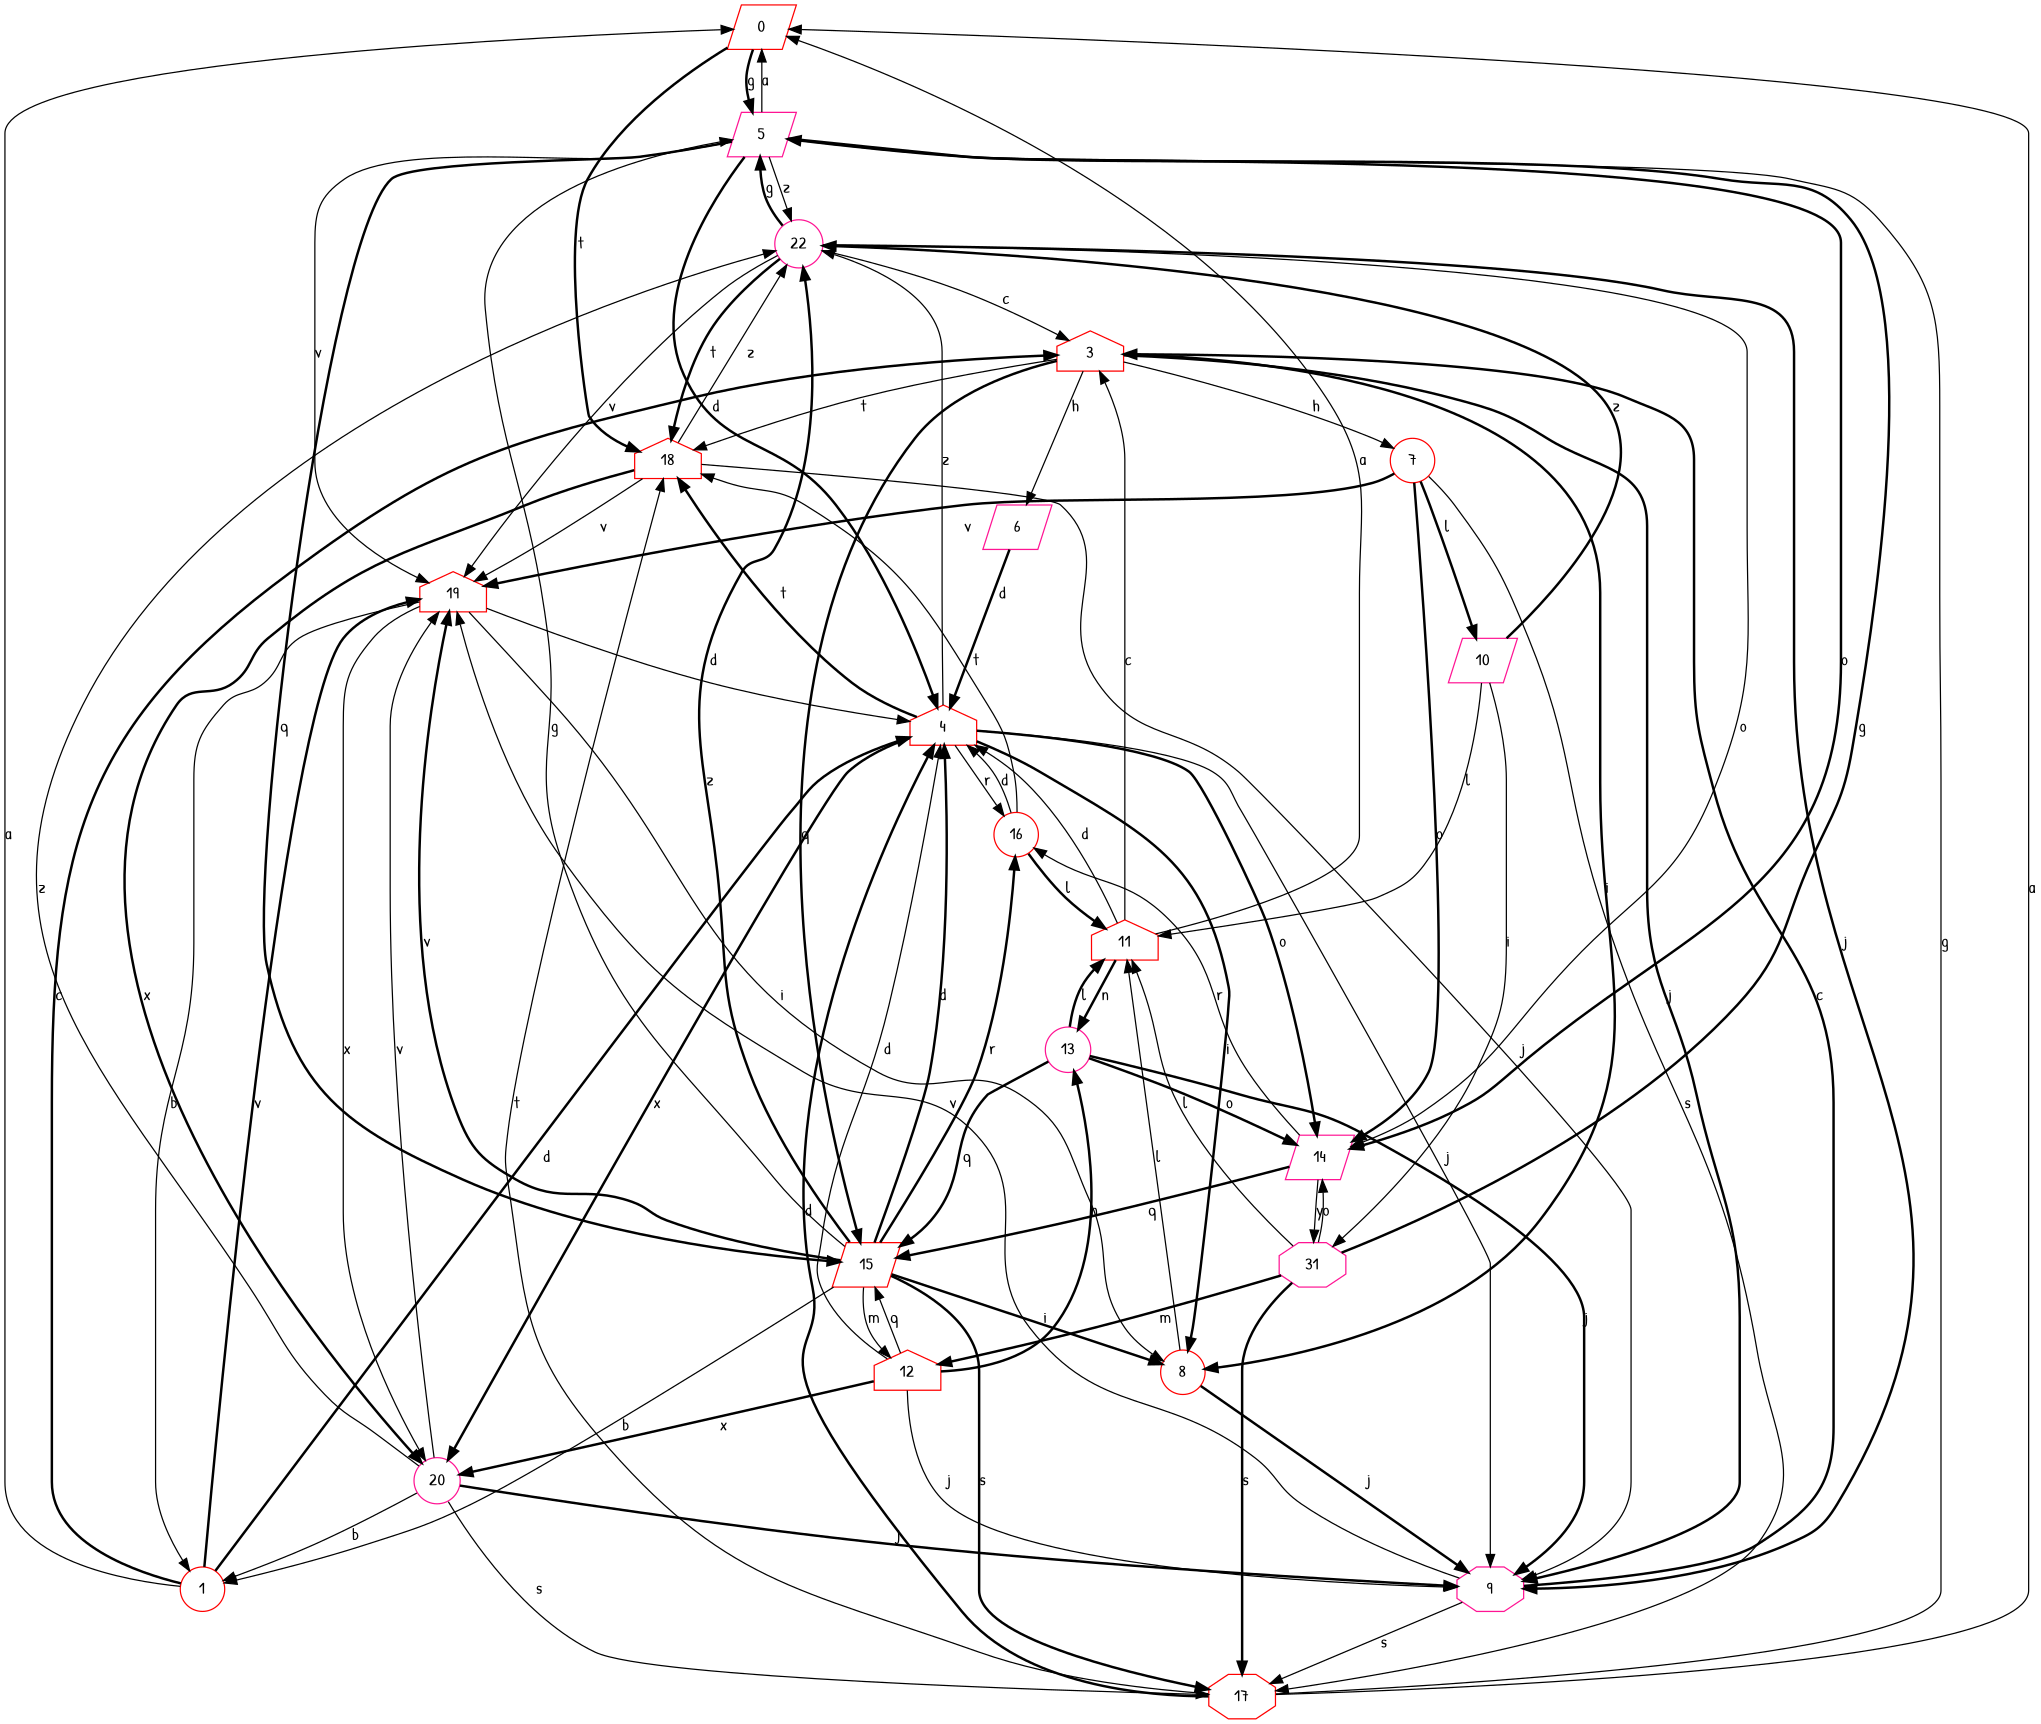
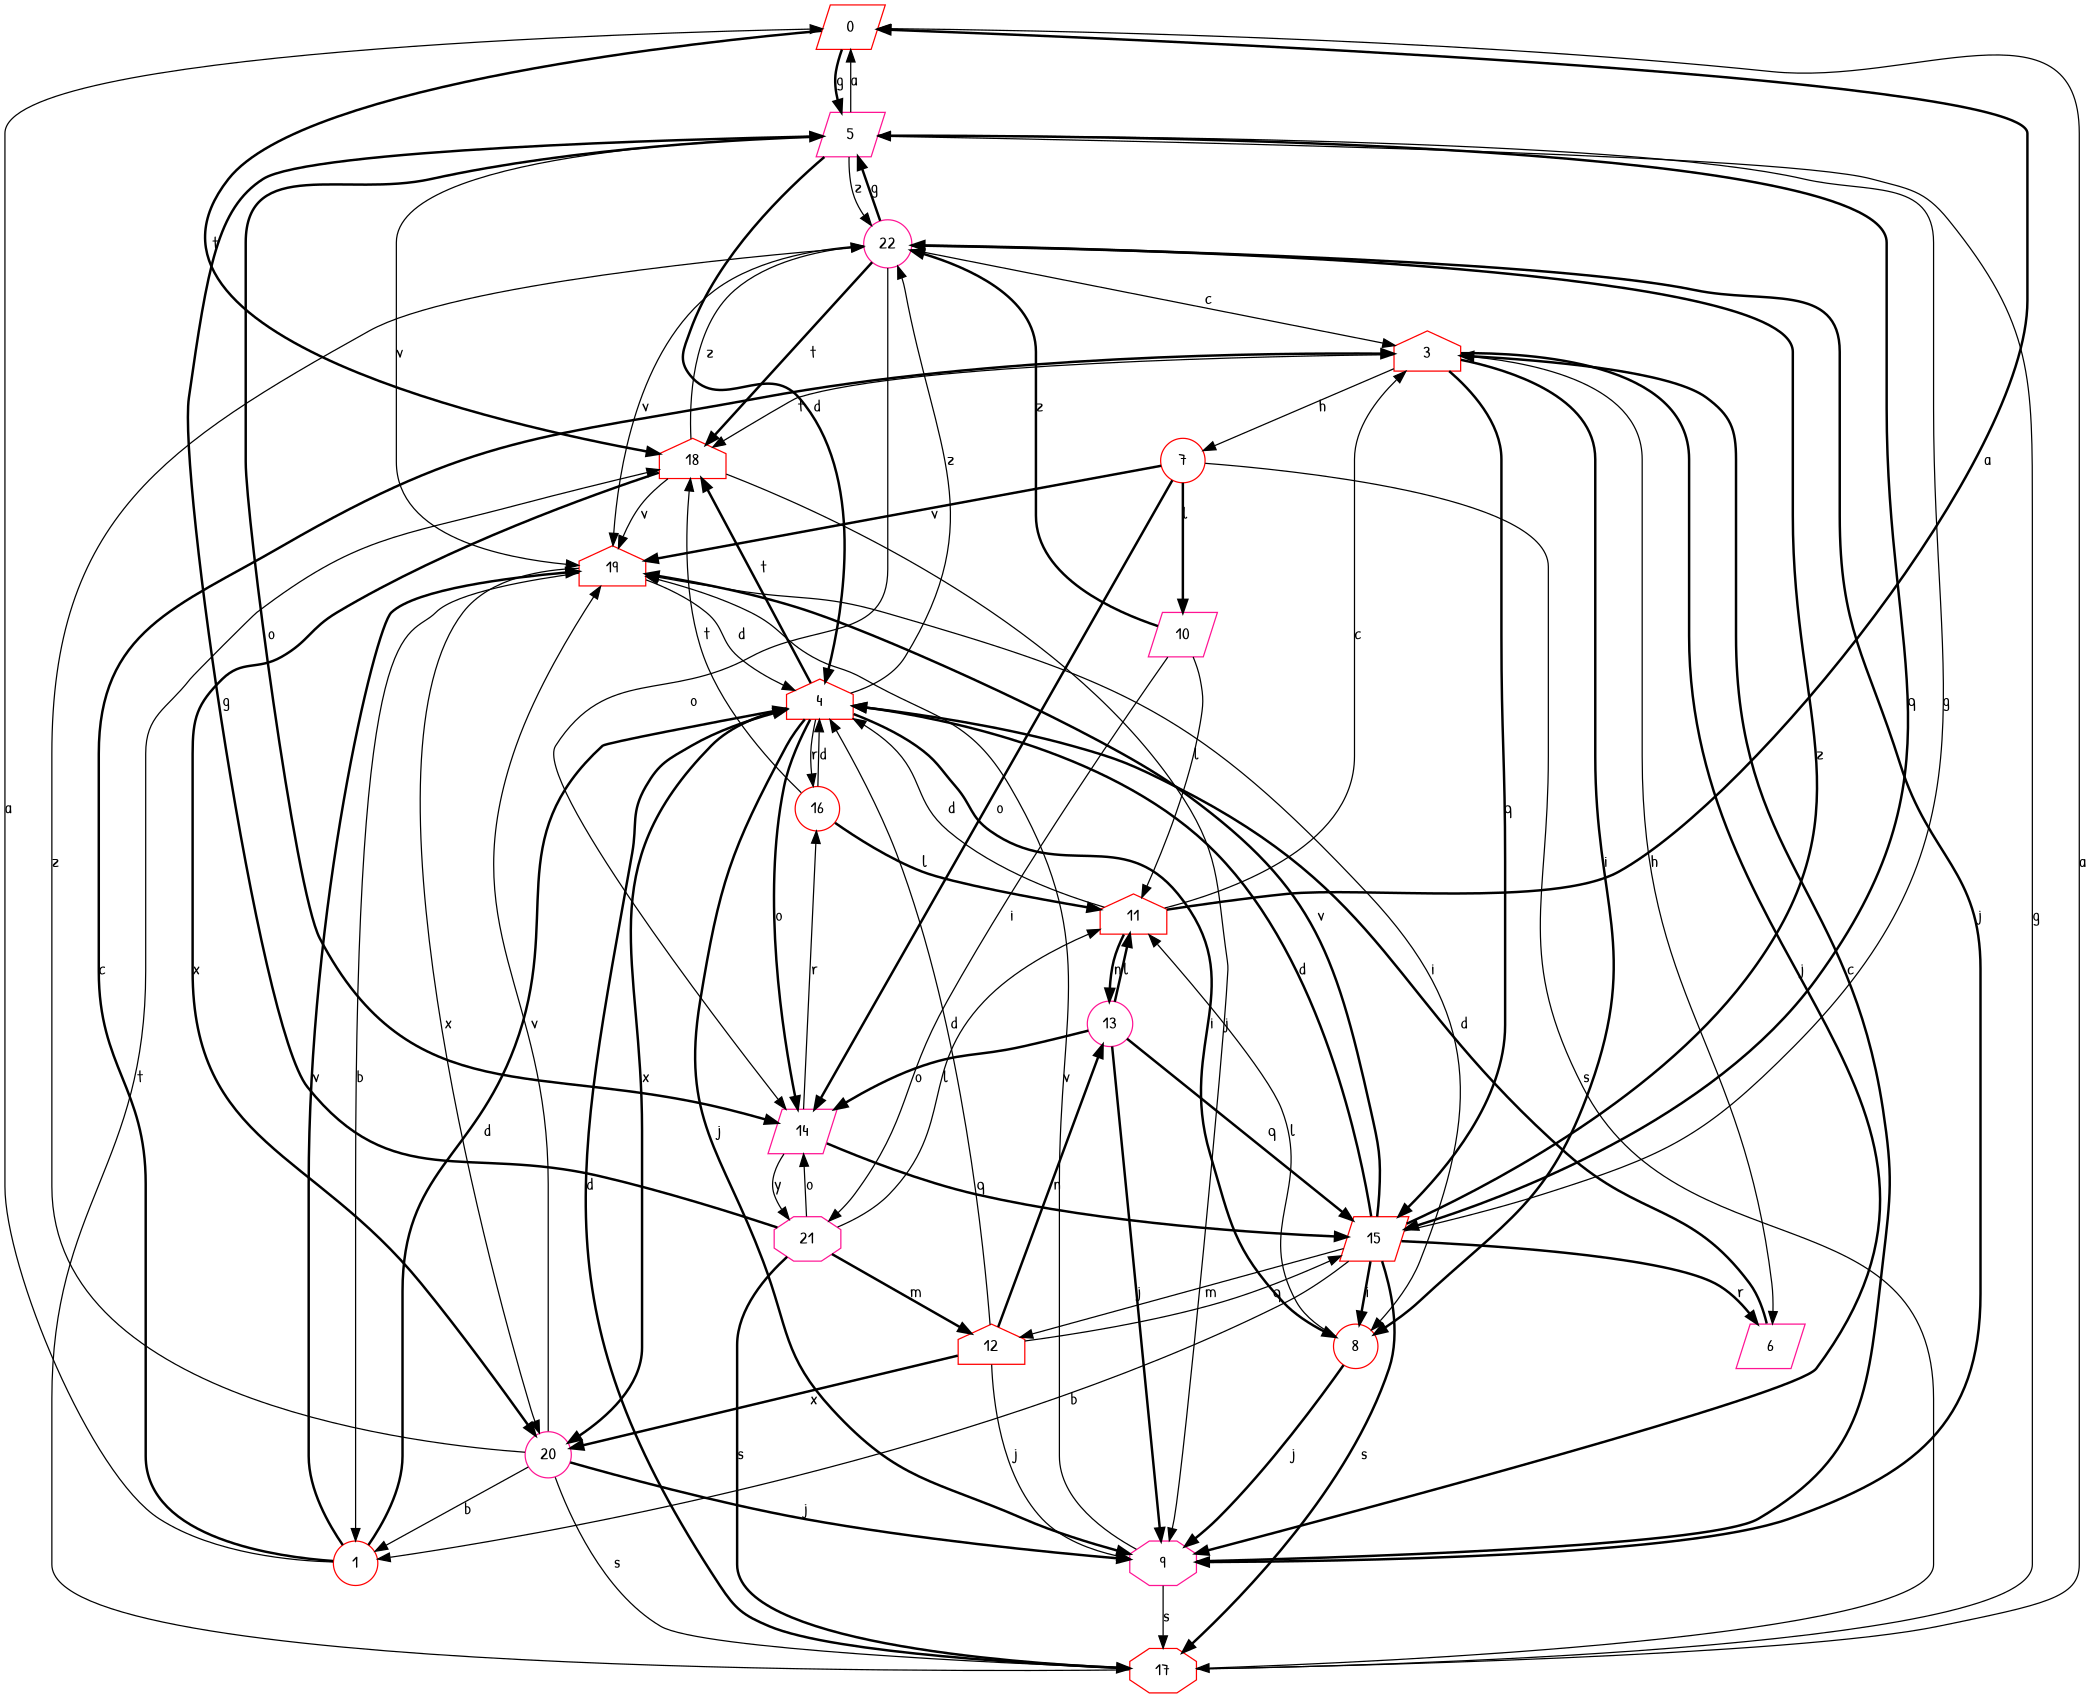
(1334, 412) -> (2027, 231)
(1369, 1036) -> (735, 1196)
(978, 1067) -> (1583, 1255)
(1313, 1265) -> (808, 1239)
